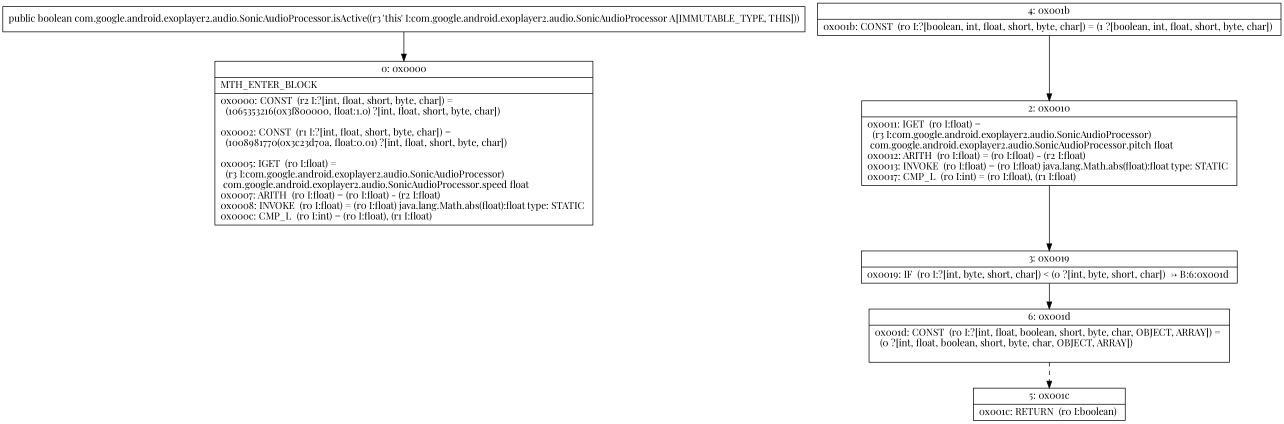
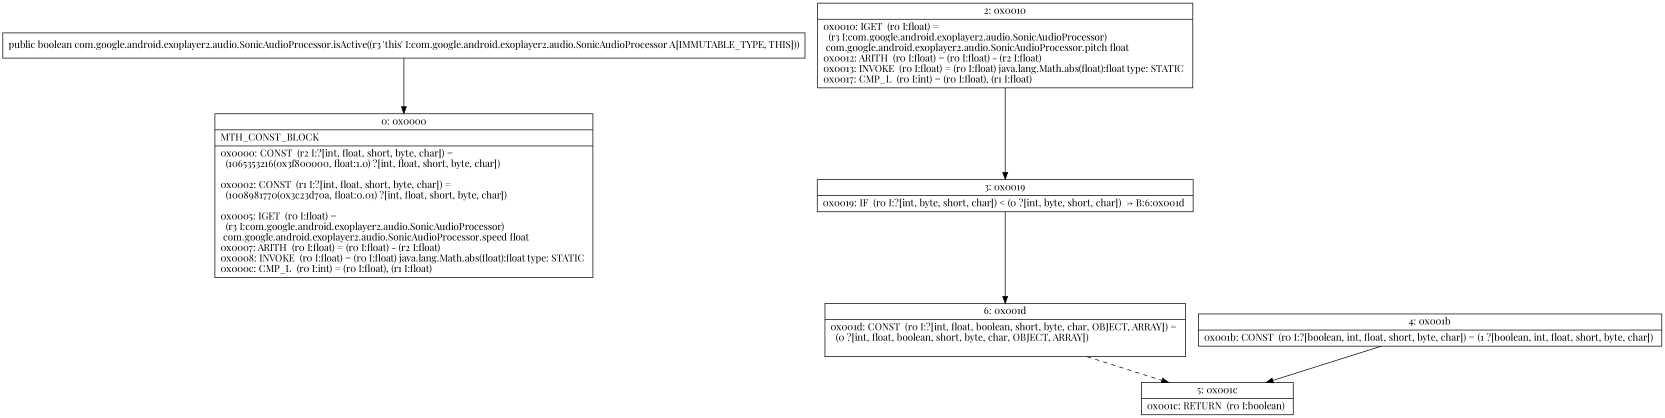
(1049, 65) -> (1327, 363)
(269, 85) -> (270, 138)
(925, 125) -> (882, 27)
